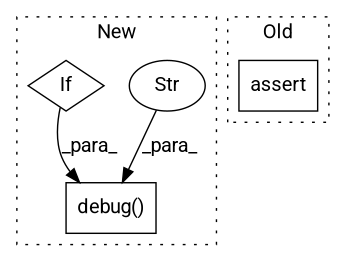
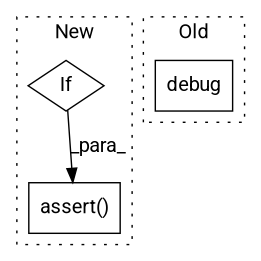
(167, 86) -> none
(278, 86) -> (194, 86)
(111, 208) -> (74, 208)
